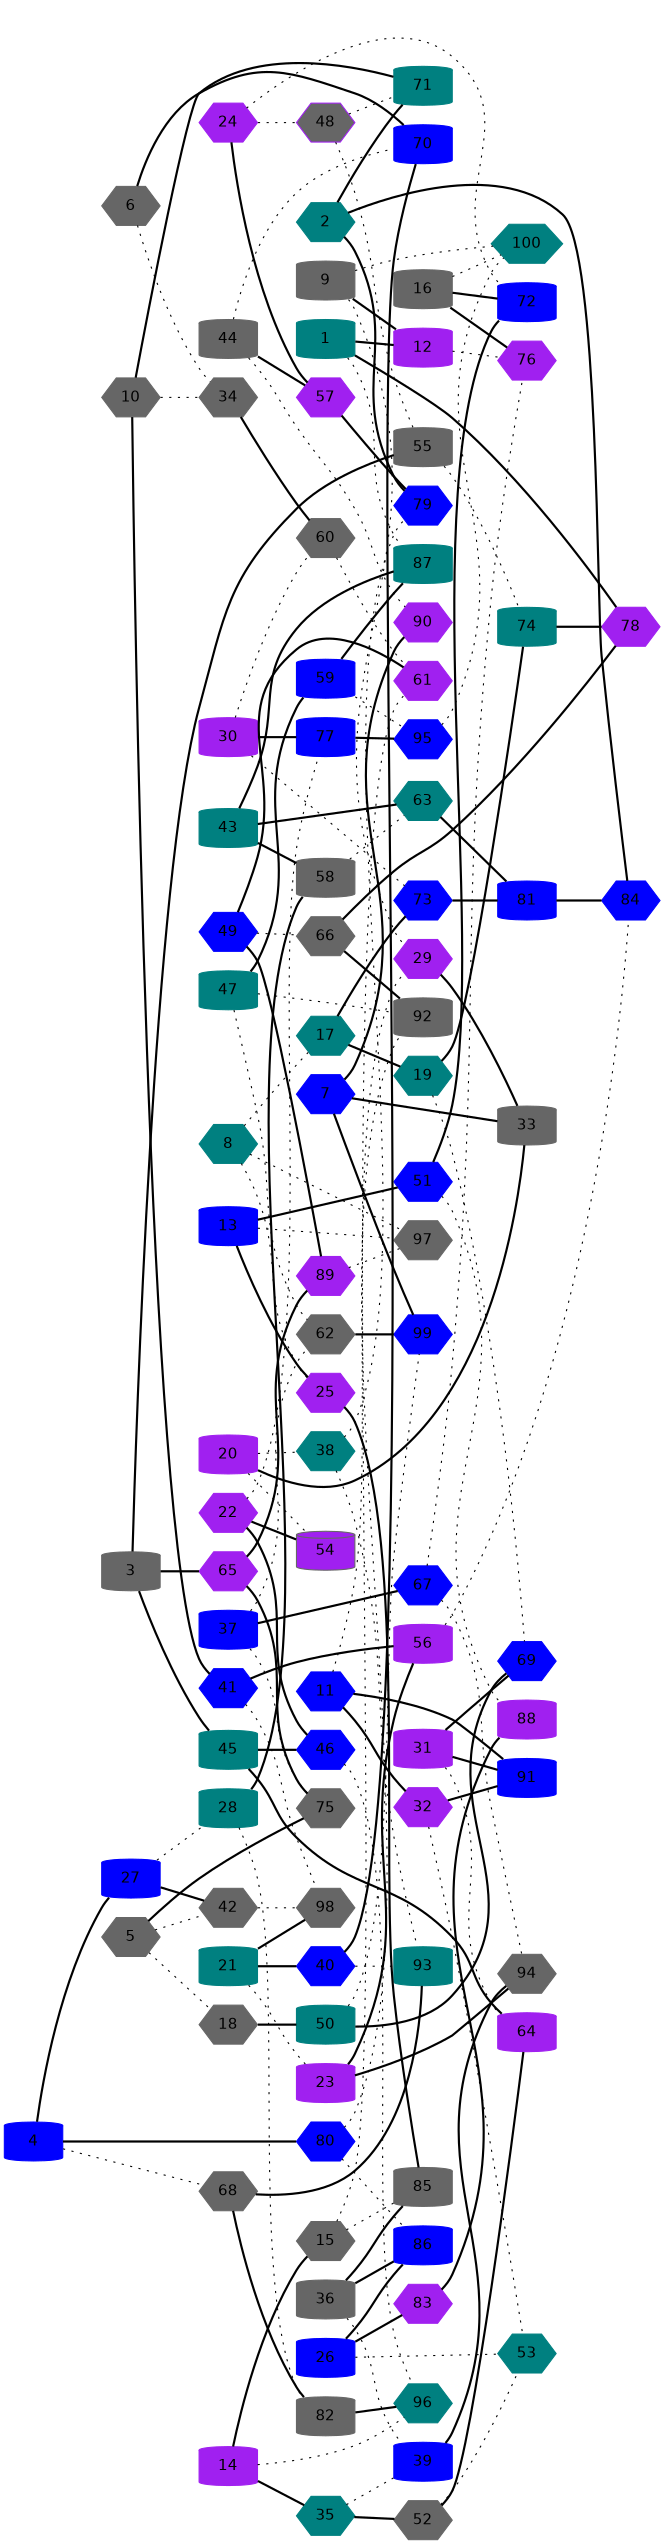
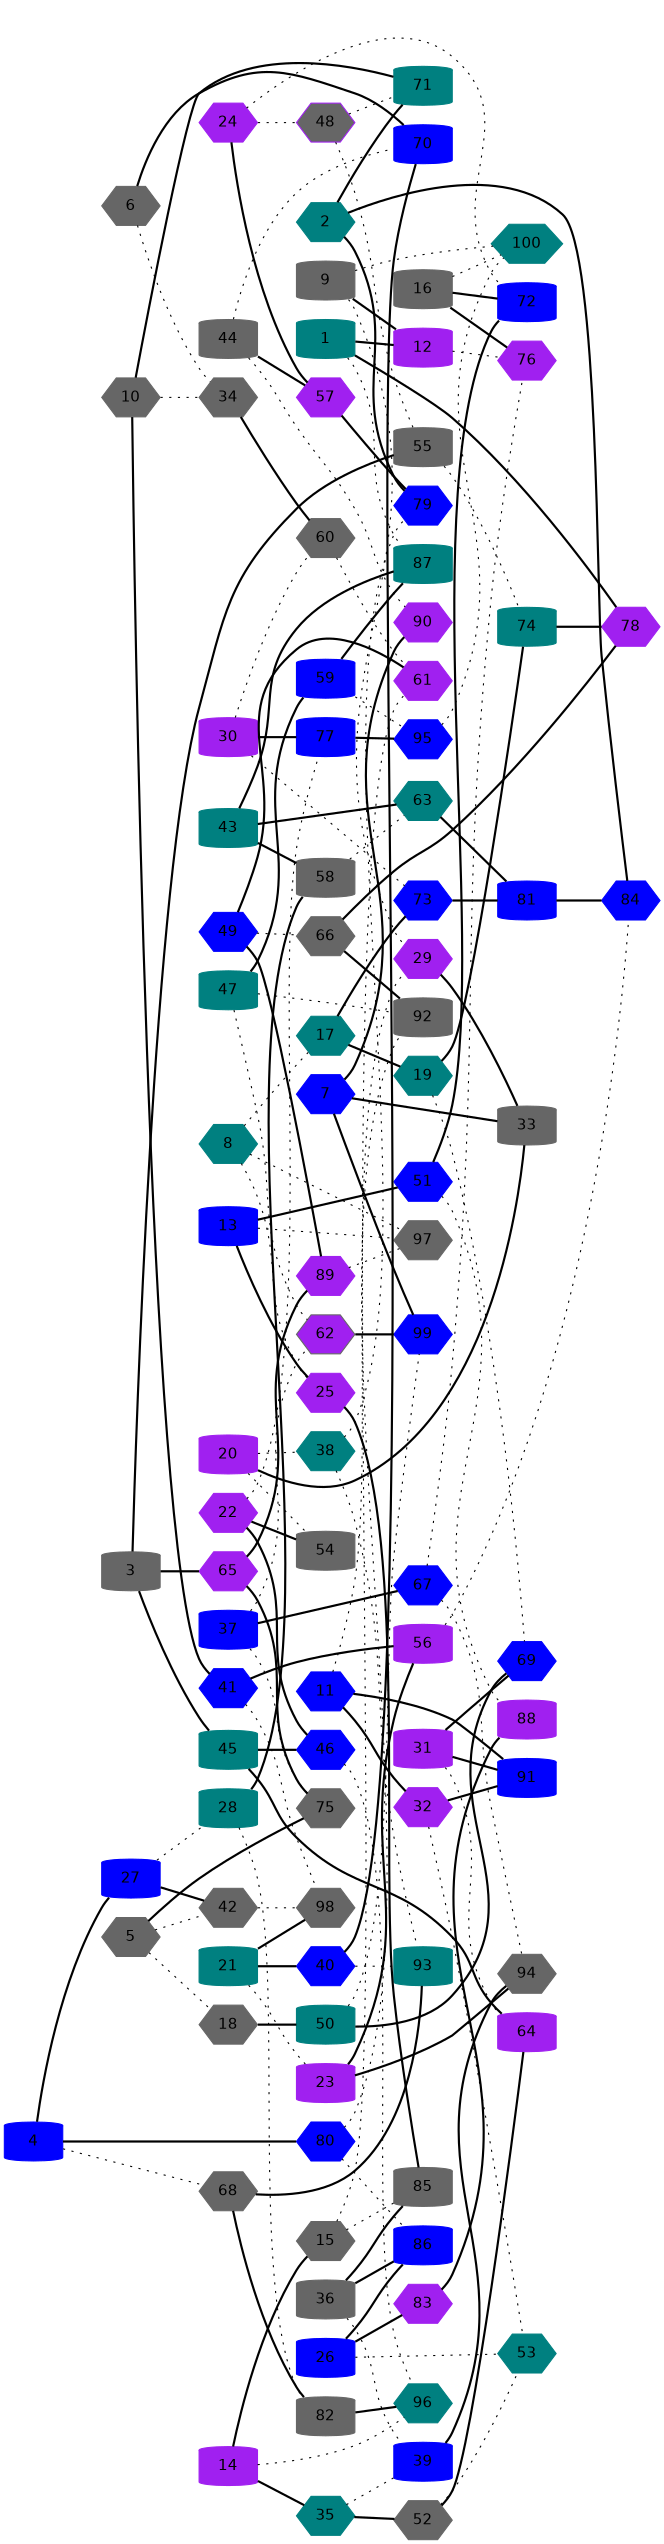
(326, 1334) -> (326, 1334)
(326, 1551) -> (326, 1551)
